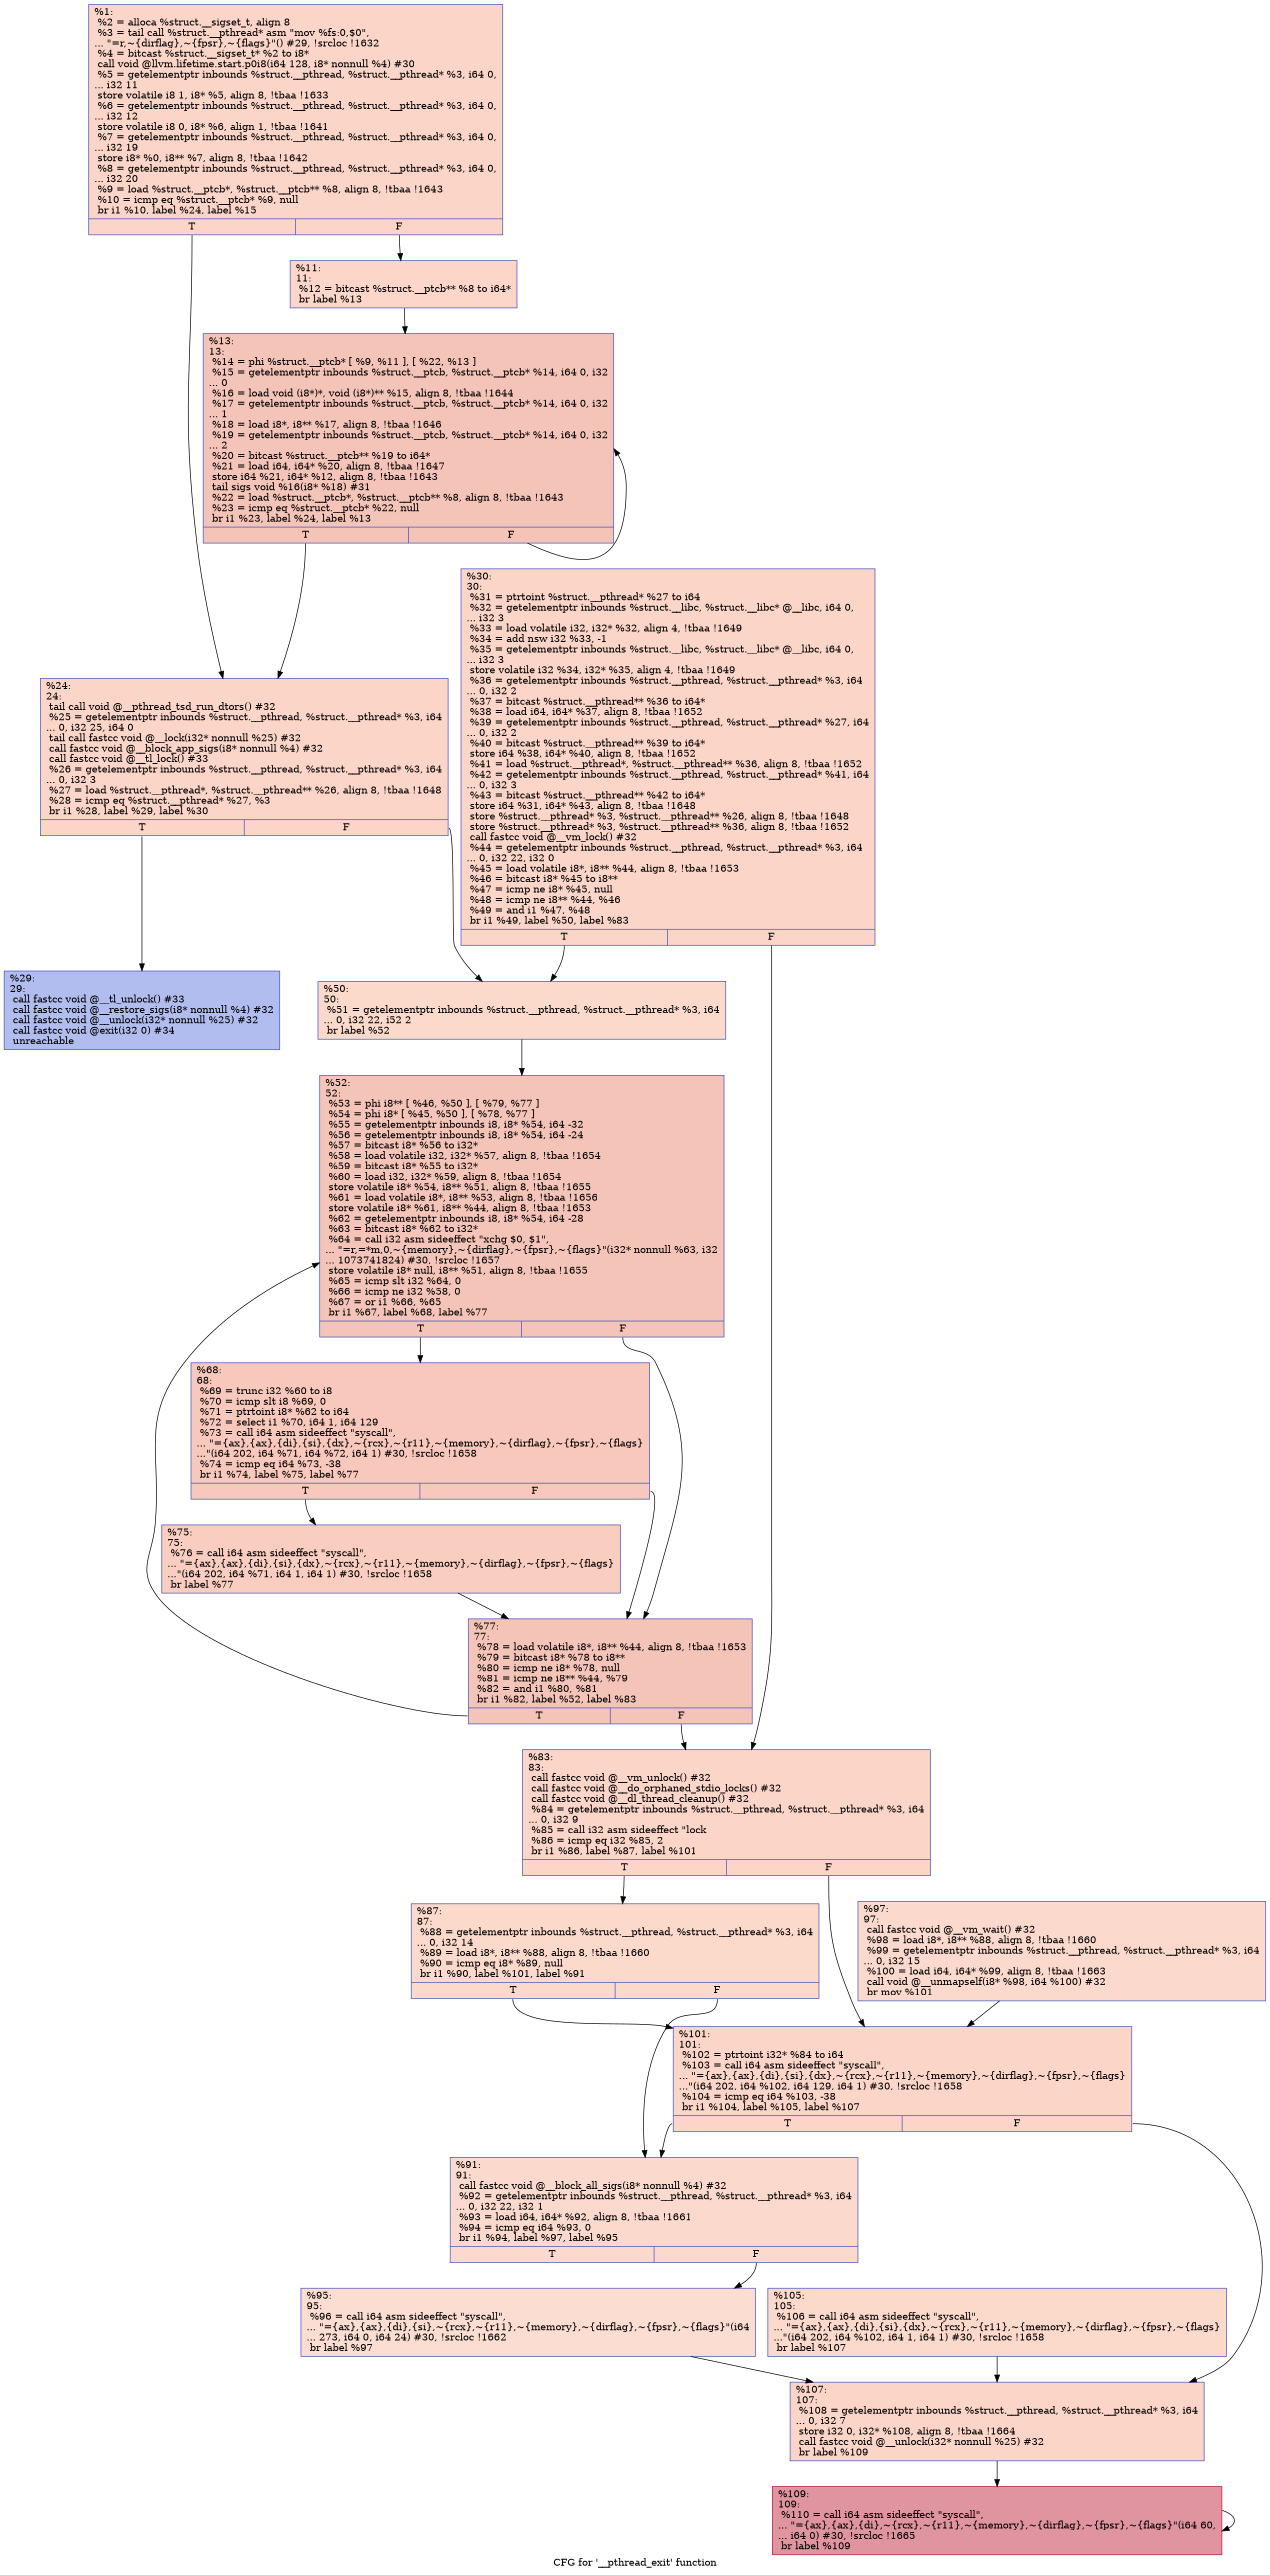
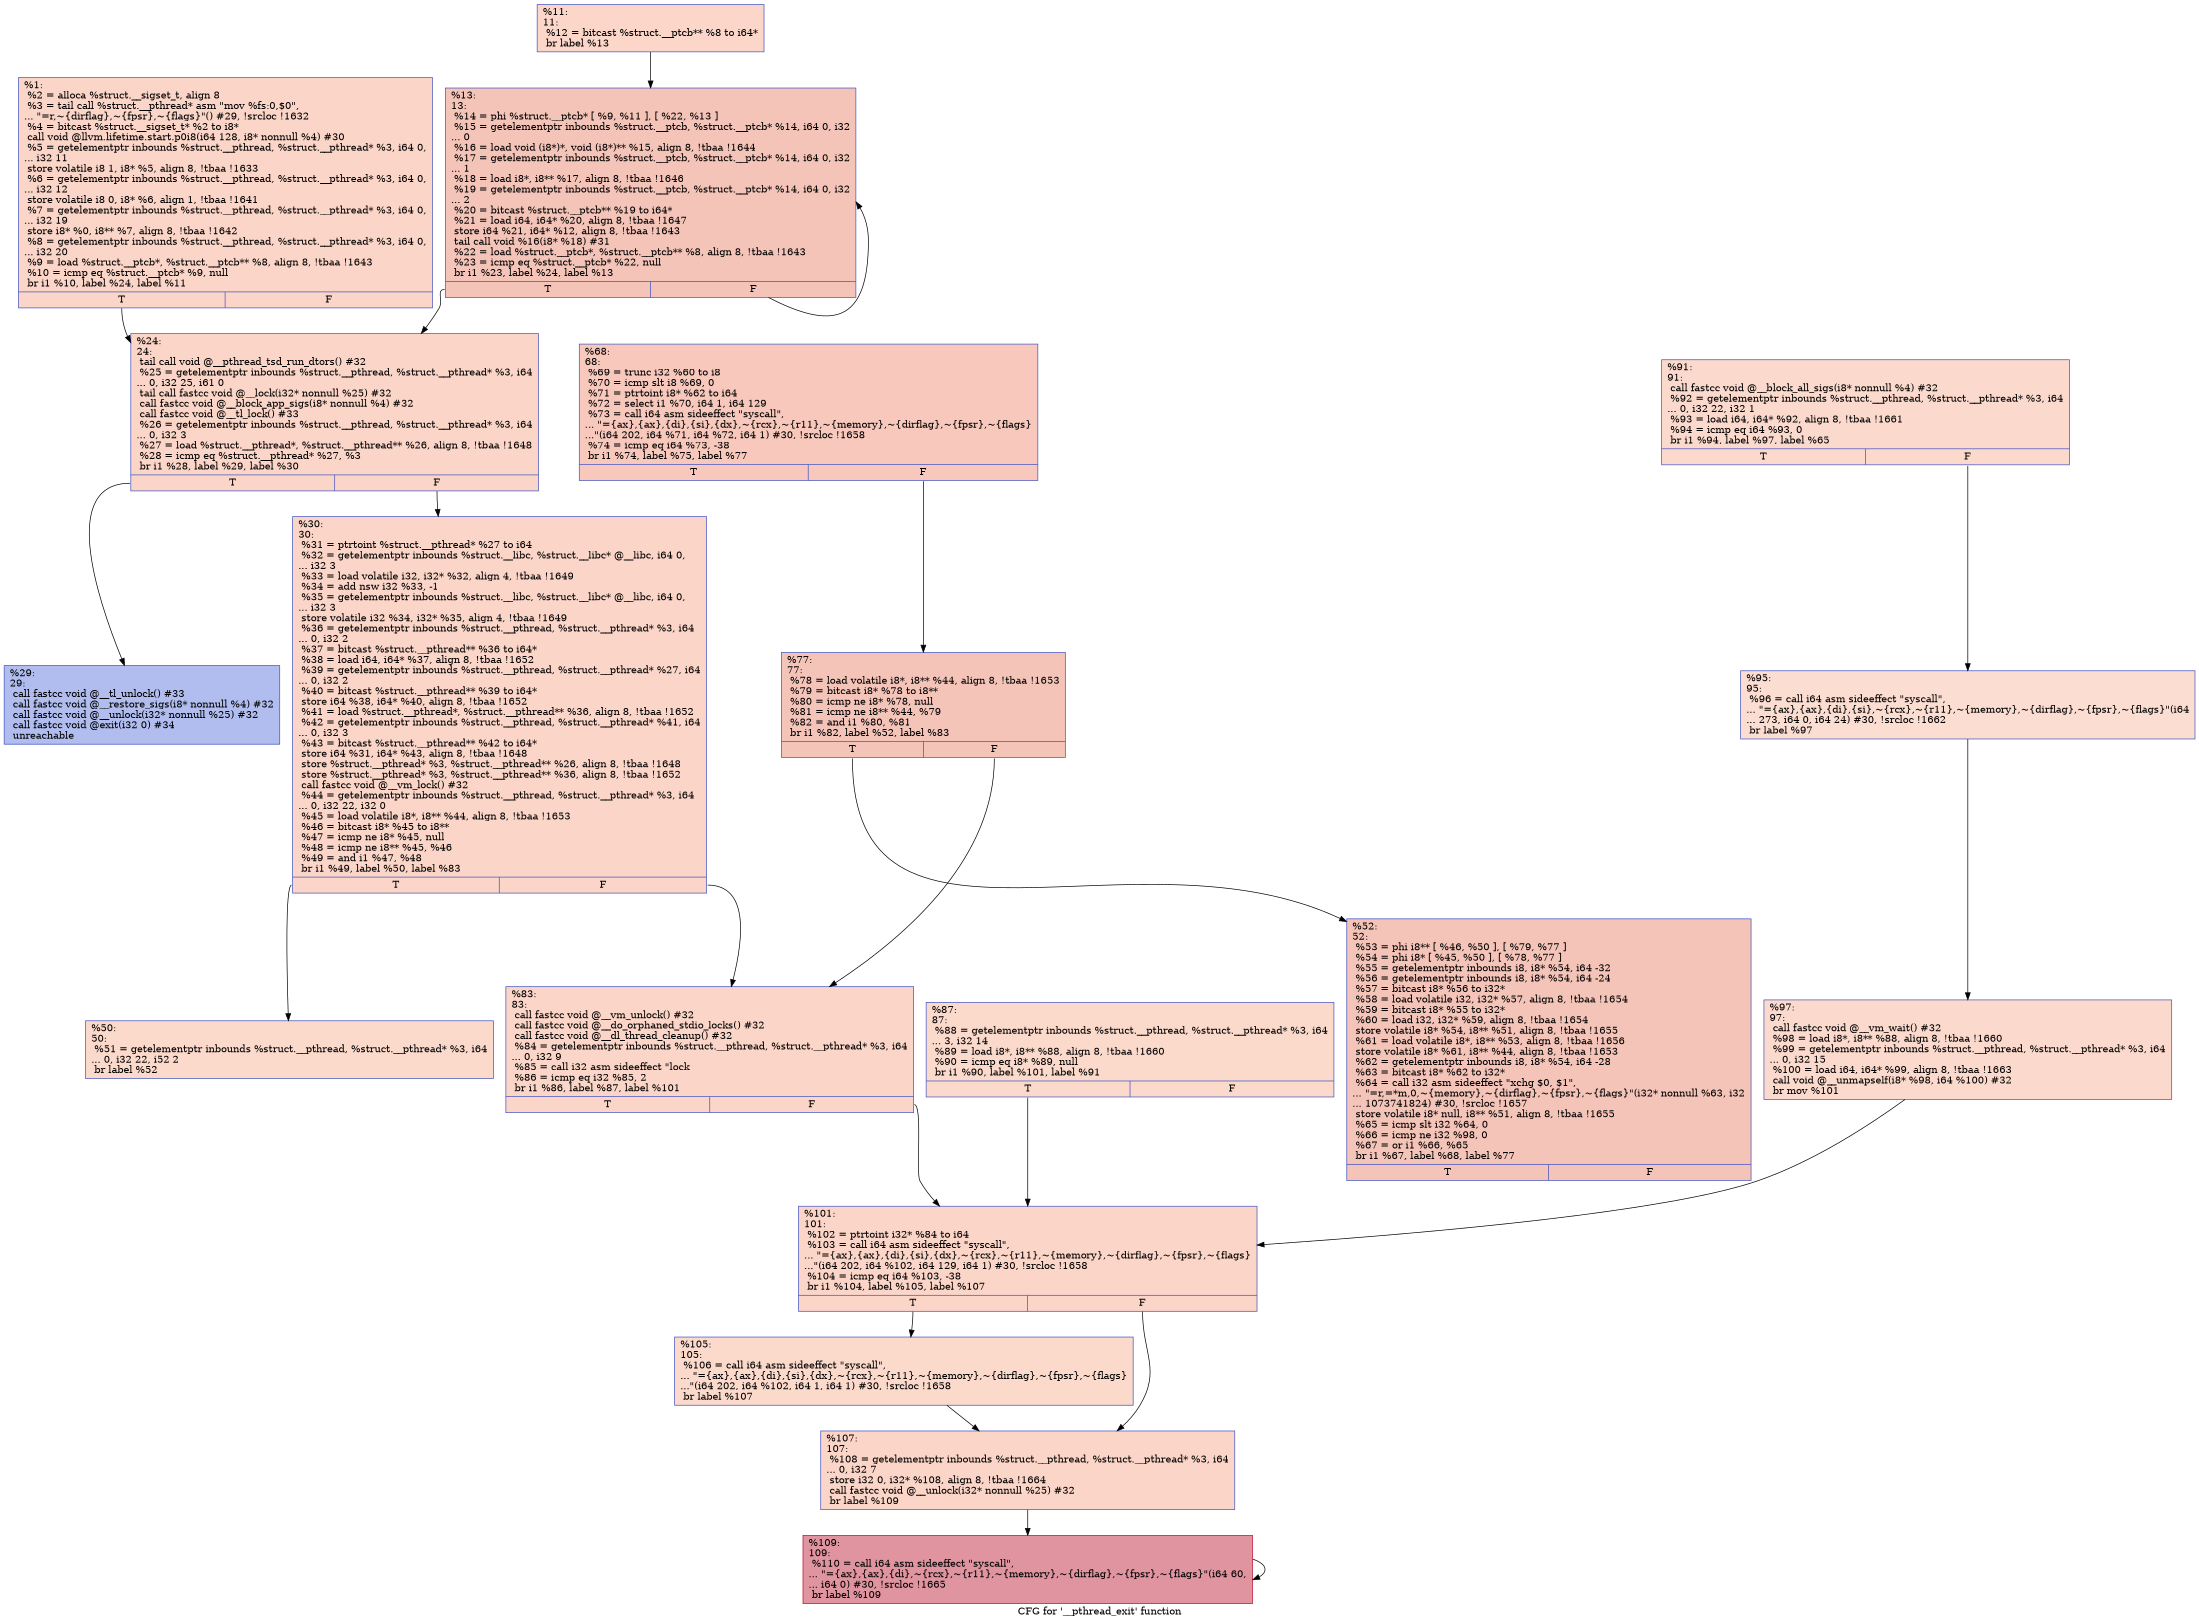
(176, 210) -> (105, 284)
(400, 244) -> none
(290, 487) -> (531, 242)
(90, 728) -> (181, 383)
(544, 900) -> (375, 848)
(453, 906) -> (437, 500)
(522, 1054) -> none
(393, 1292) -> (1420, 1135)
(420, 1346) -> none
(682, 1465) -> none
(391, 1559) -> none
(624, 1886) -> none
(445, 1943) -> (960, 1041)
(653, 2056) -> none
(666, 2136) -> (913, 1321)
(537, 2238) -> (1749, 440)
(748, 2369) -> (1968, 866)
